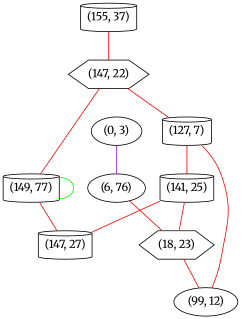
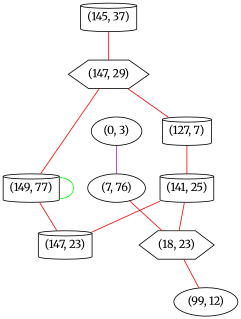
(109, 17) -> (109, 17)
(109, 74) -> (109, 74)
(117, 188) -> (117, 188)
(228, 214) -> none
(65, 245) -> (65, 245)
